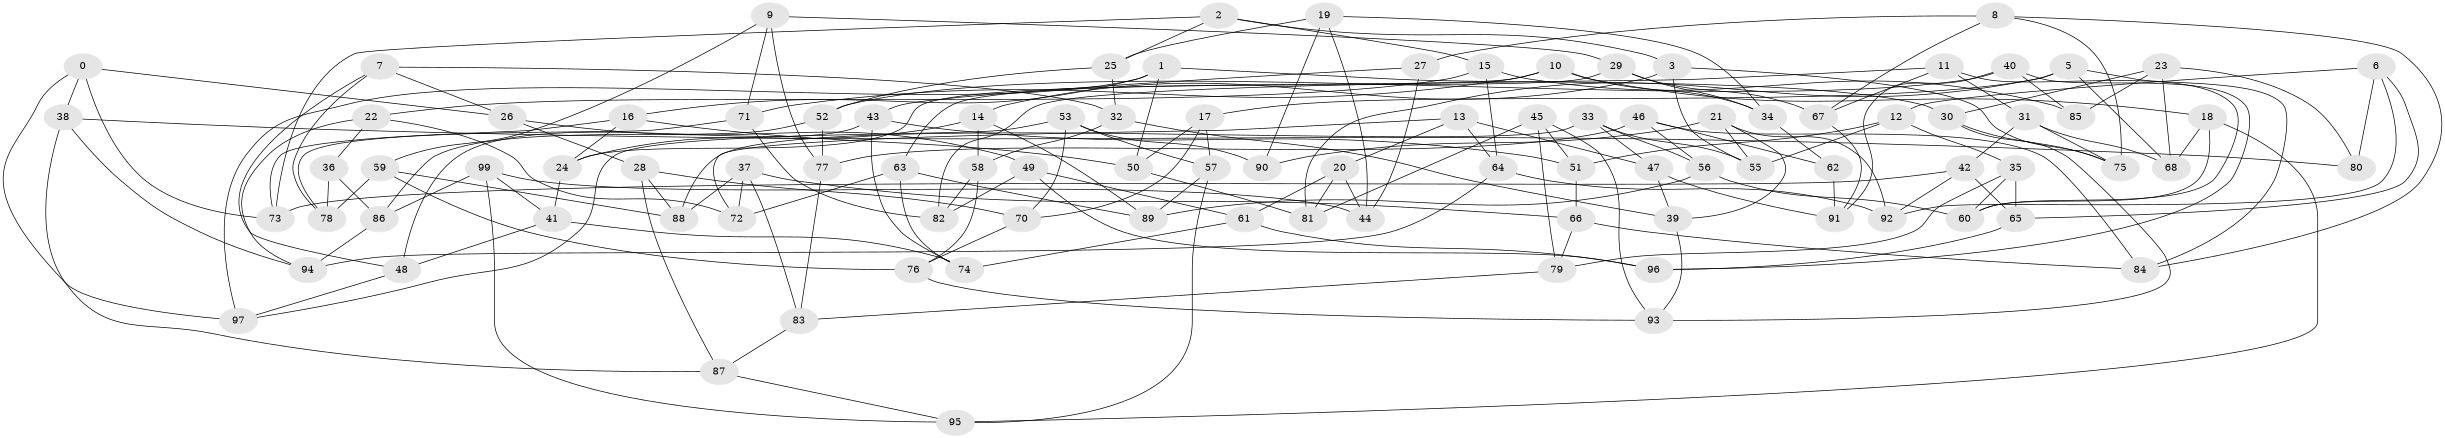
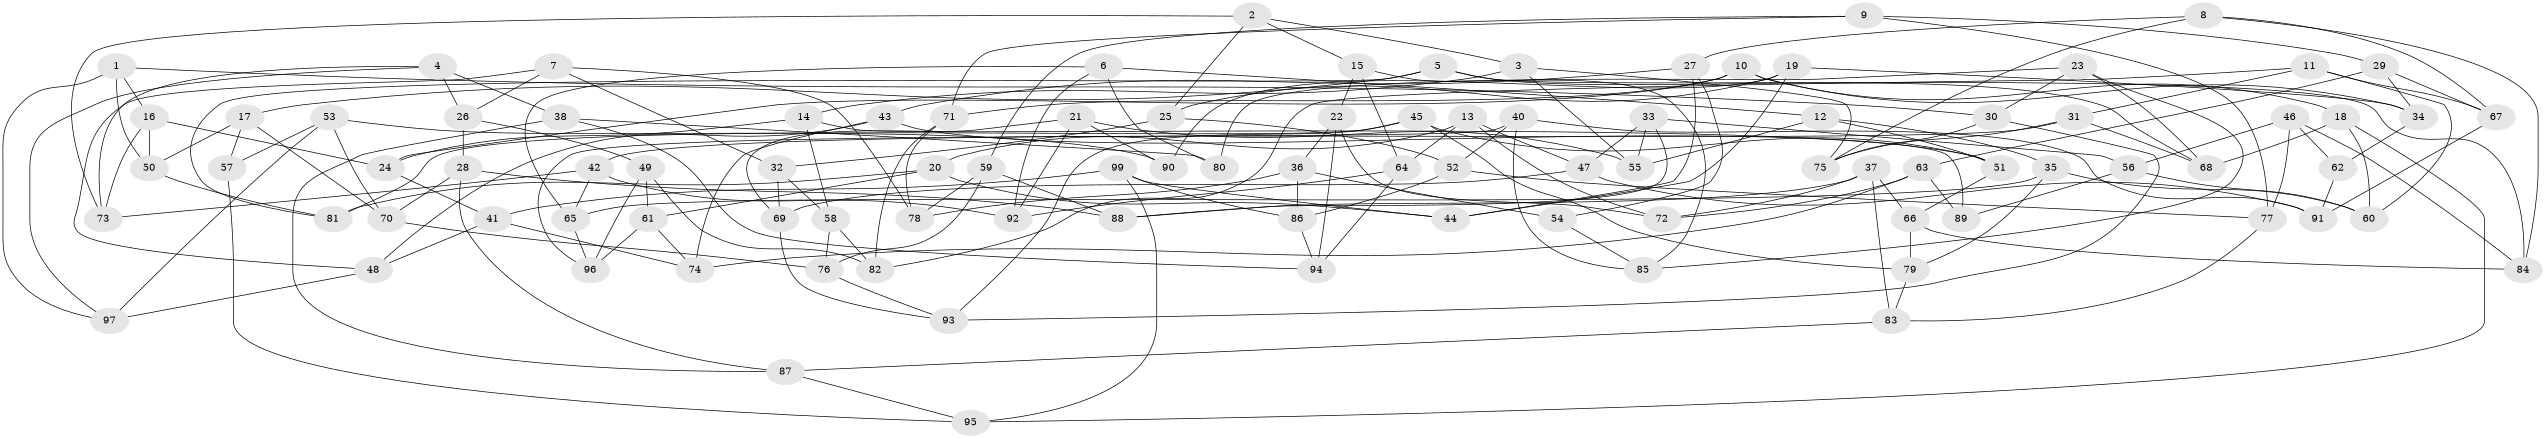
(83, 66) -> (438, 66)
(1176, 197) -> none
none -> (1558, 219)
(1673, 219) -> (780, 219)
